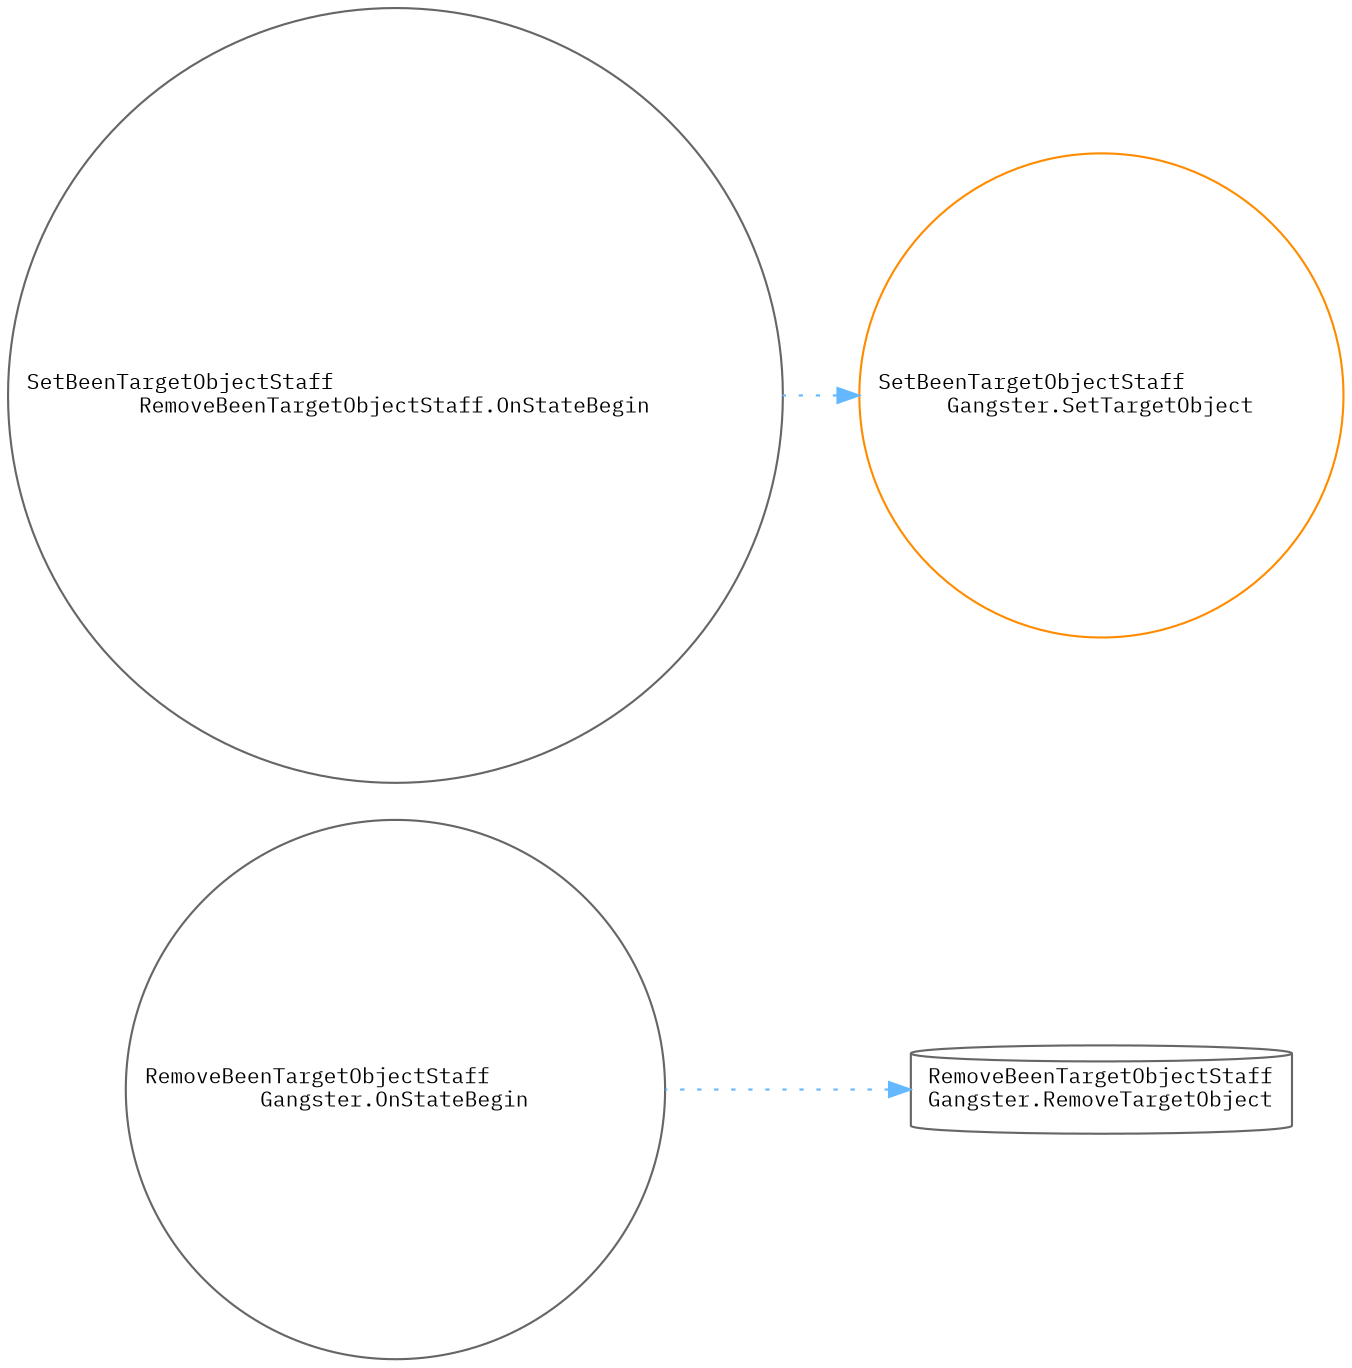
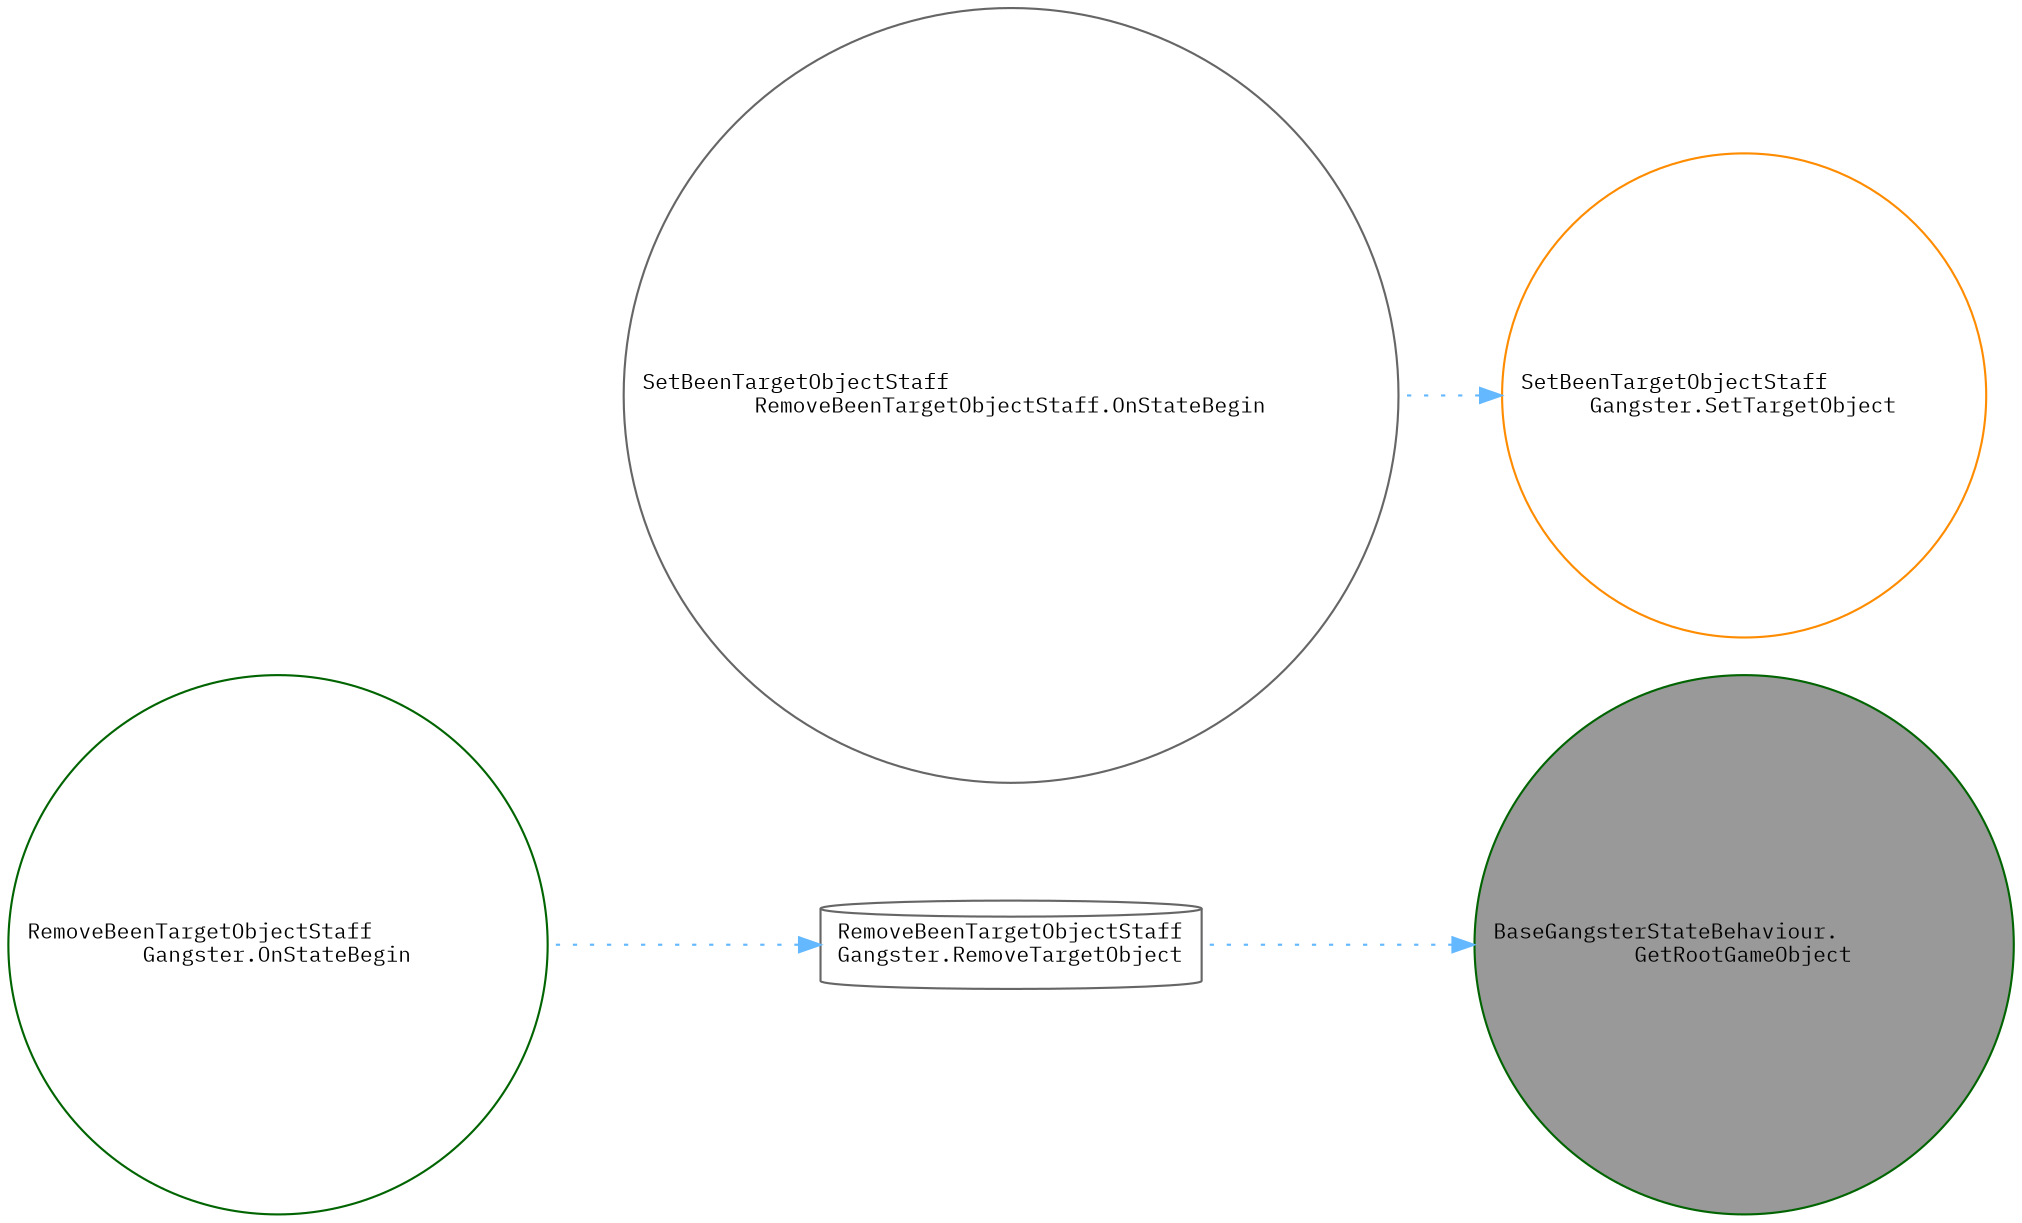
none -> (1744, 945)
(395, 1090) -> (278, 945)
